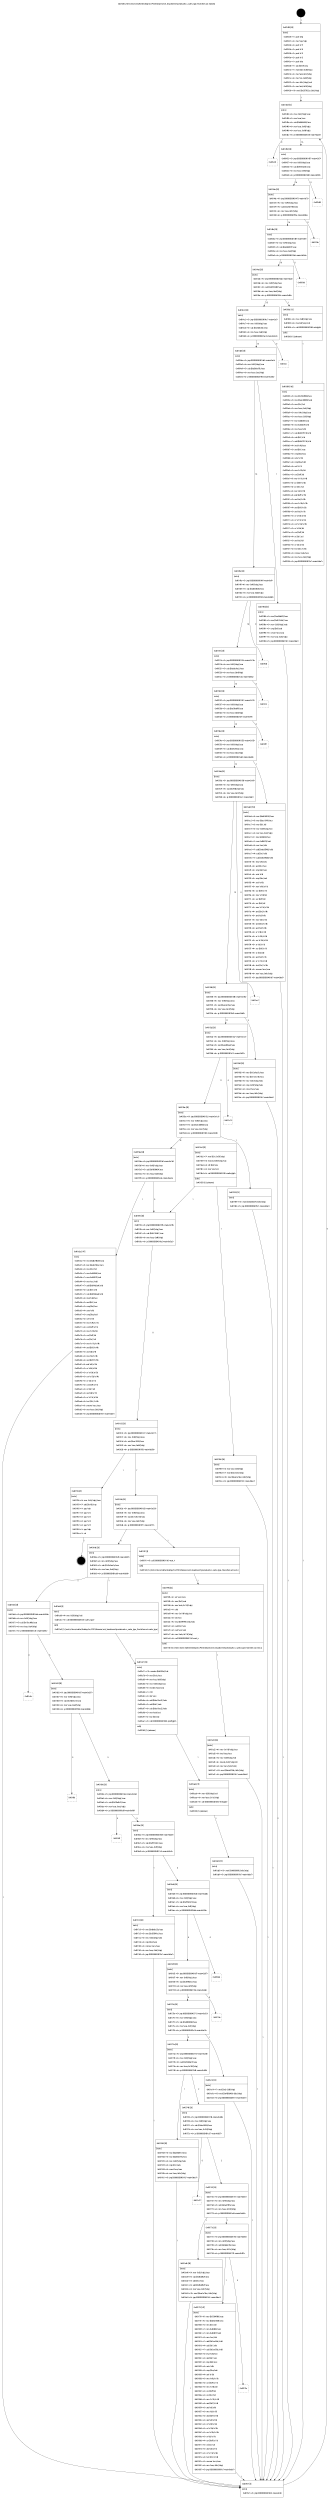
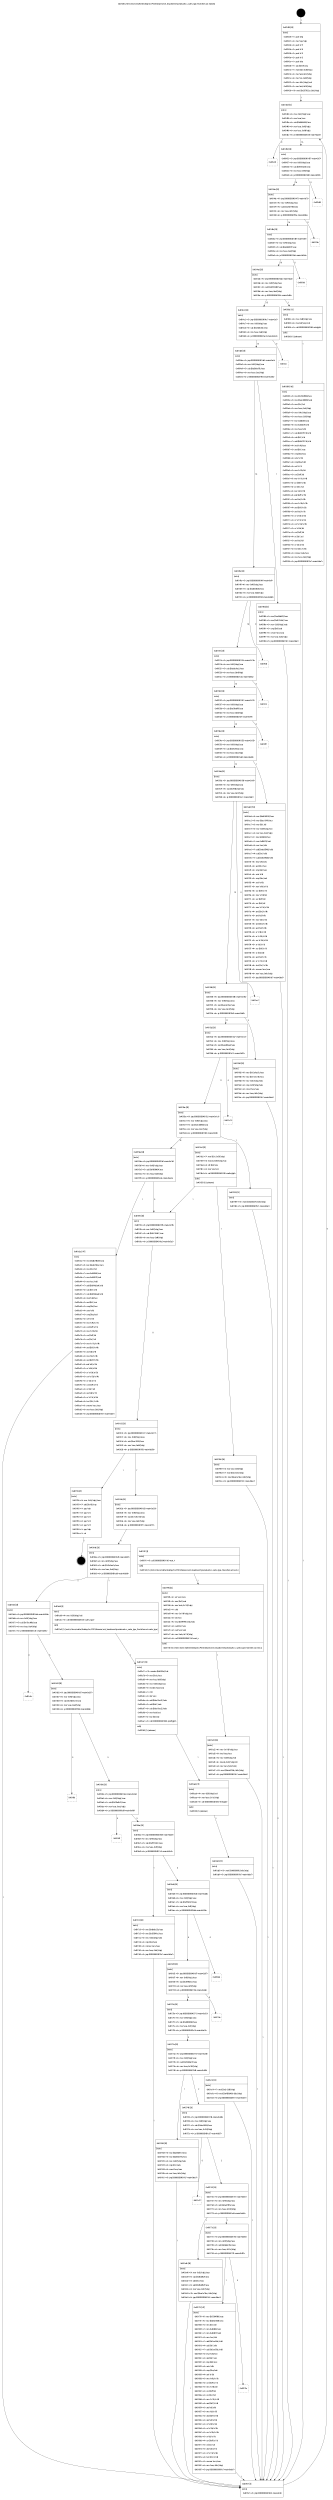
(164, 1538) -> none
(217, 2054) -> none
